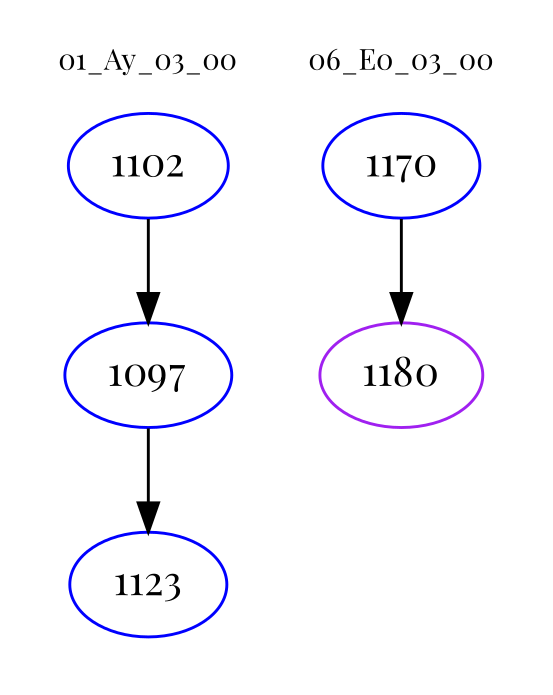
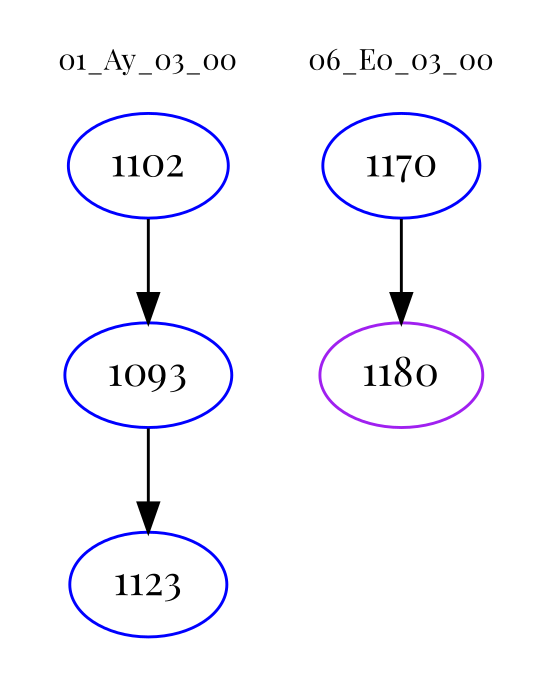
(148, 375) -> (148, 375)
